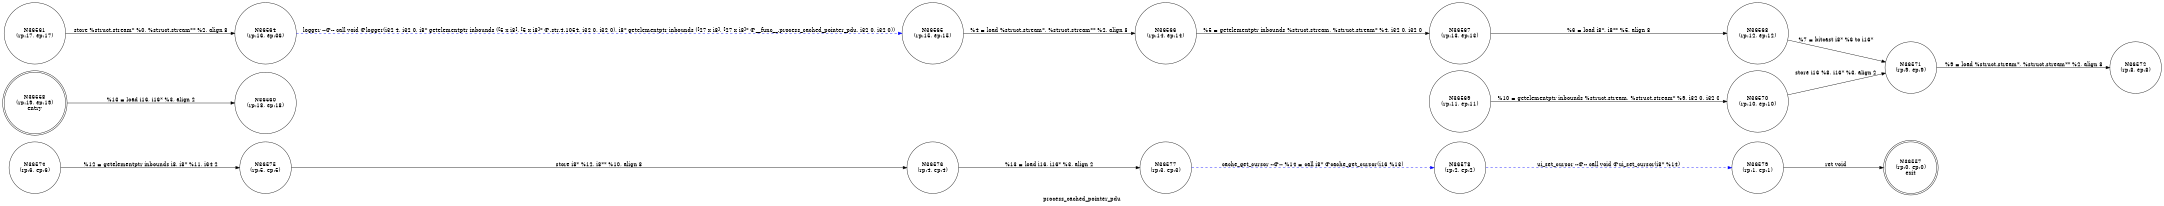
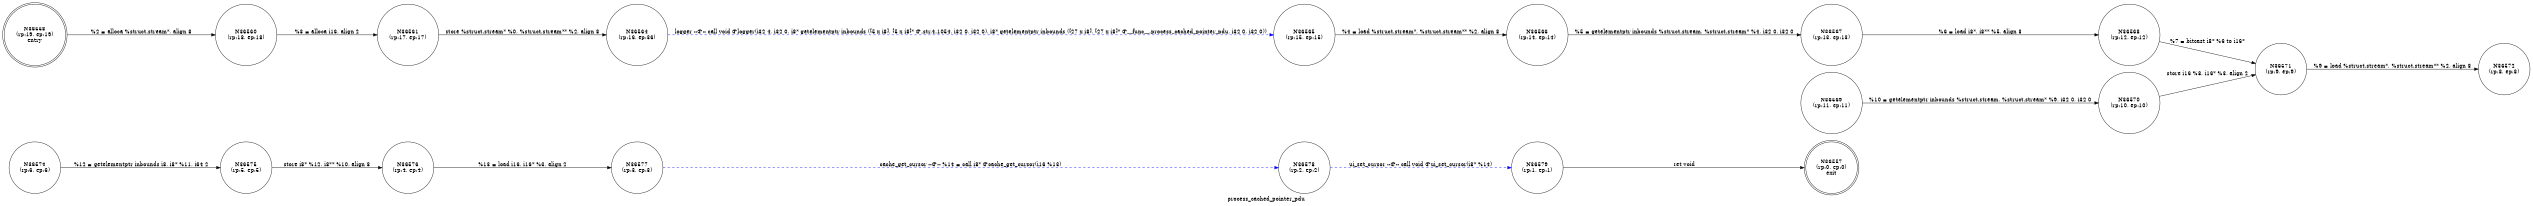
none -> (325, 35)
(151, 100) -> (141, 32)
